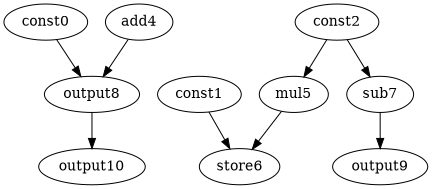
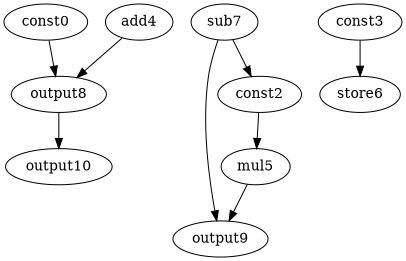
(356, 54) -> (240, 53)
(199, 94) -> (360, 22)
(270, 126) -> (240, 198)
